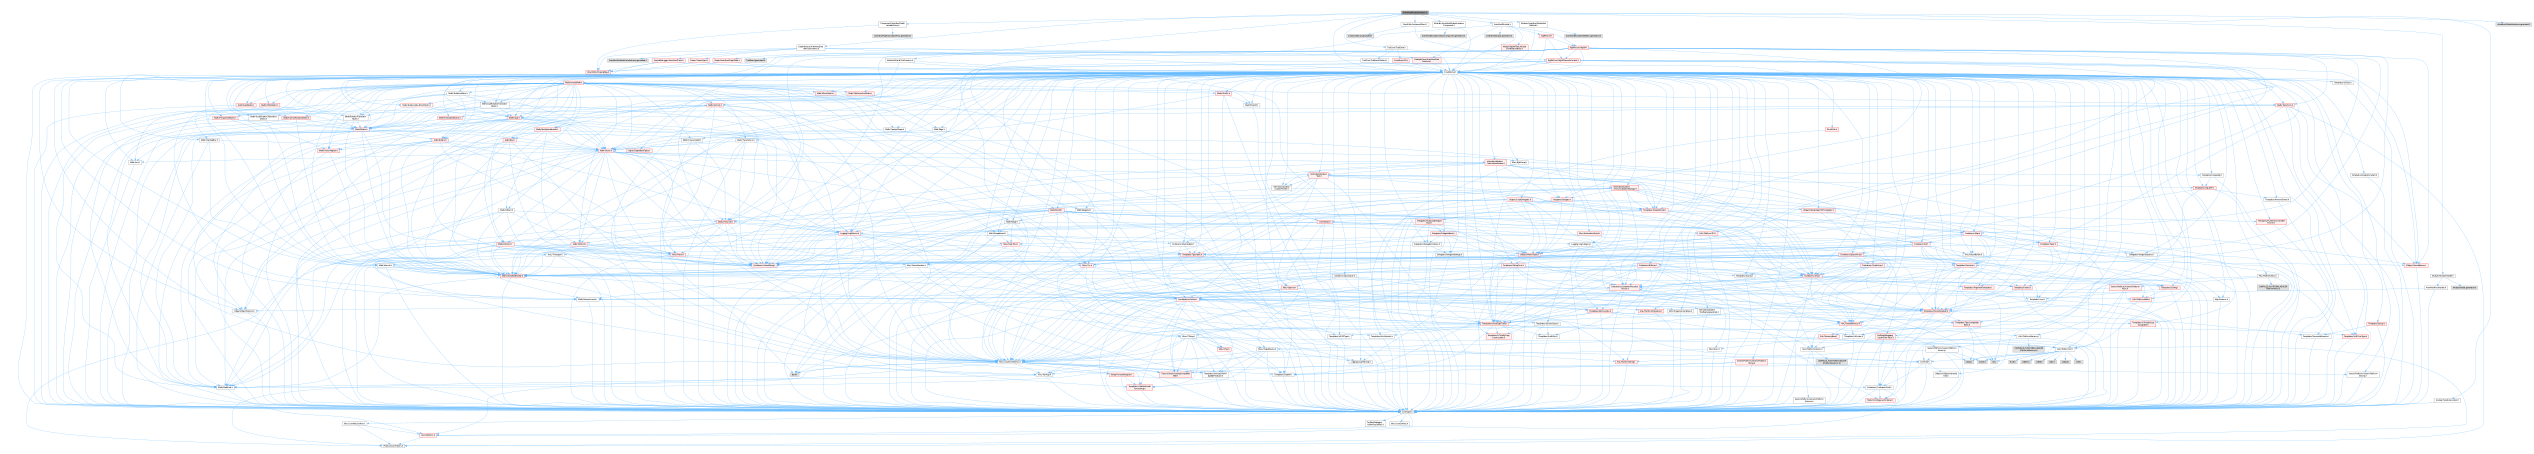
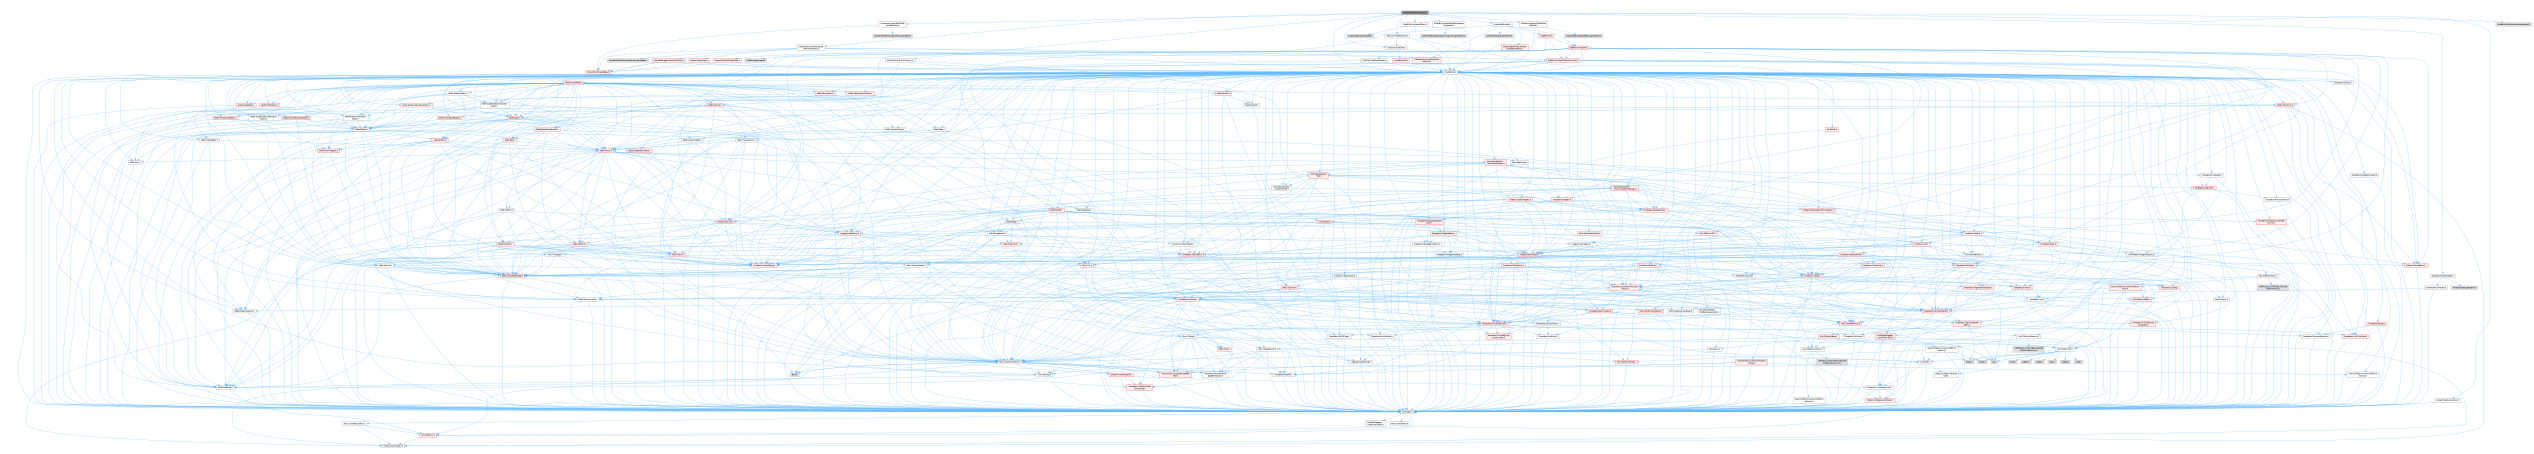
none -> (1397, 36)
(2142, 255) -> (2142, 255)
(2125, 319) -> (2140, 330)
